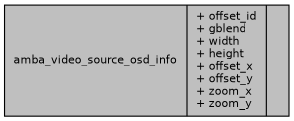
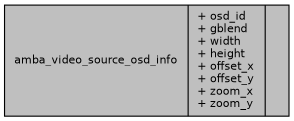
(227, 16) -> (222, 16)
